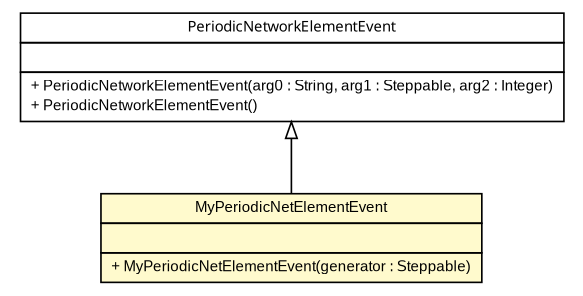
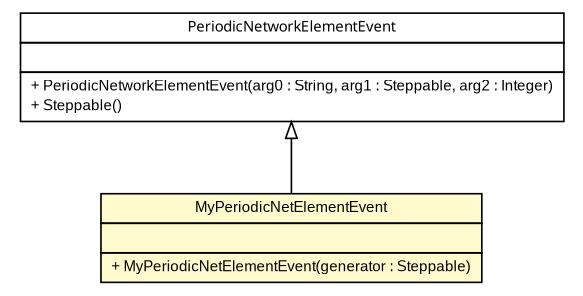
(144, 106) -> (77, 106)
